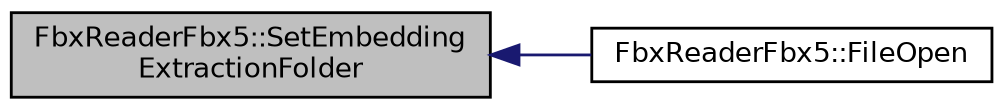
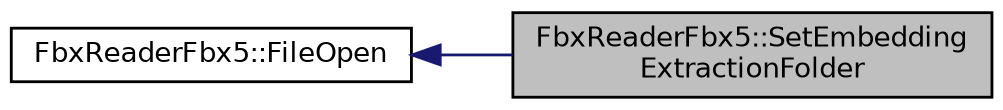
(555, 55) -> (477, 55)
